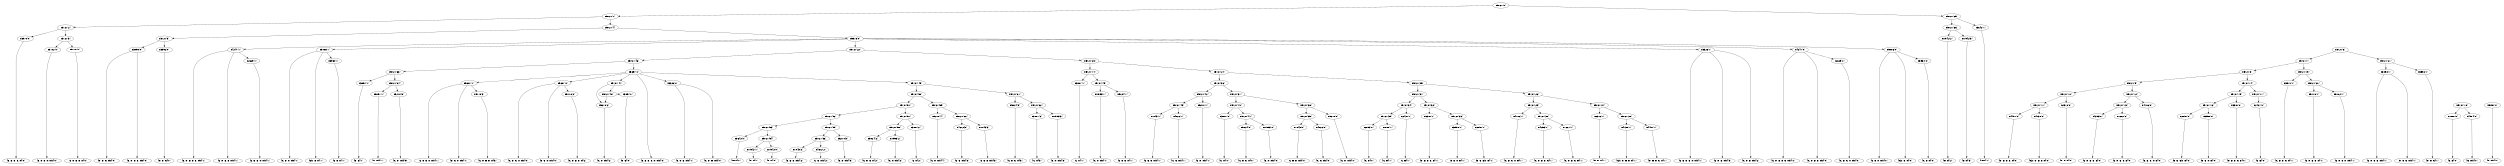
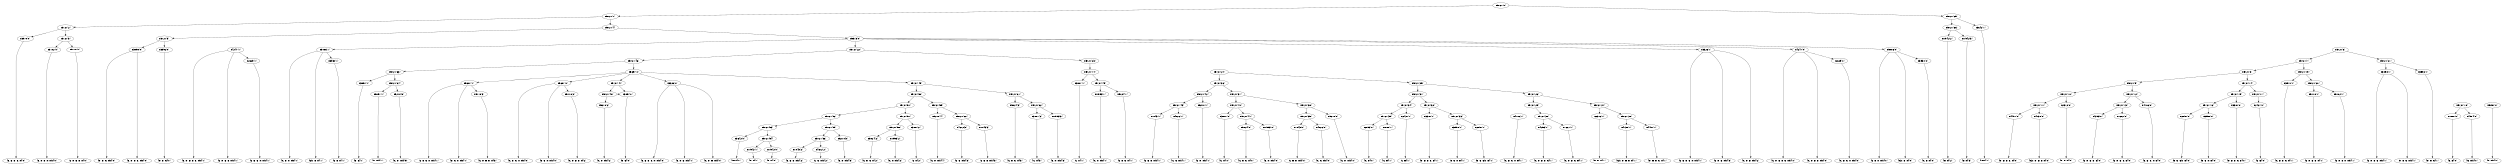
(546, 43) -> none
(1154, 66) -> none
(598, 91) -> (621, 88)
(1526, 110) -> none
(647, 114) -> (658, 119)
